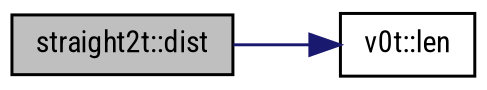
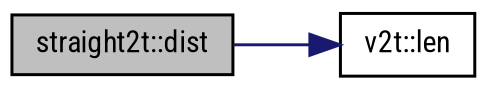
(408, 45) -> (408, 45)
